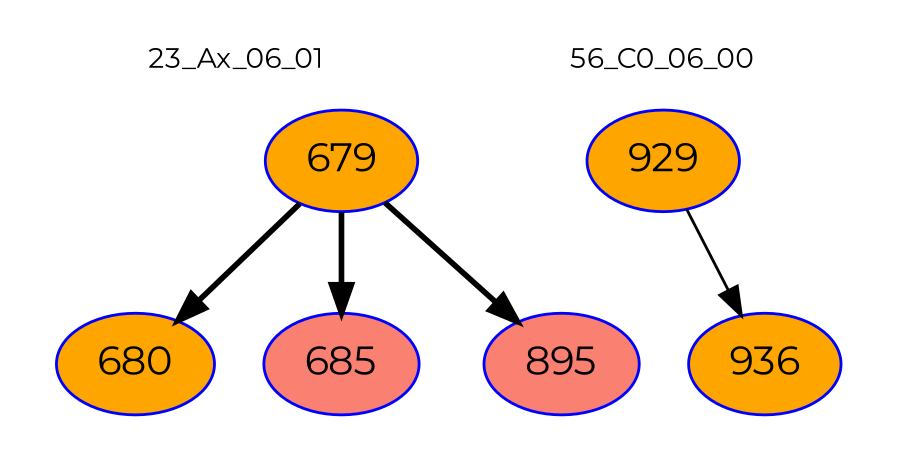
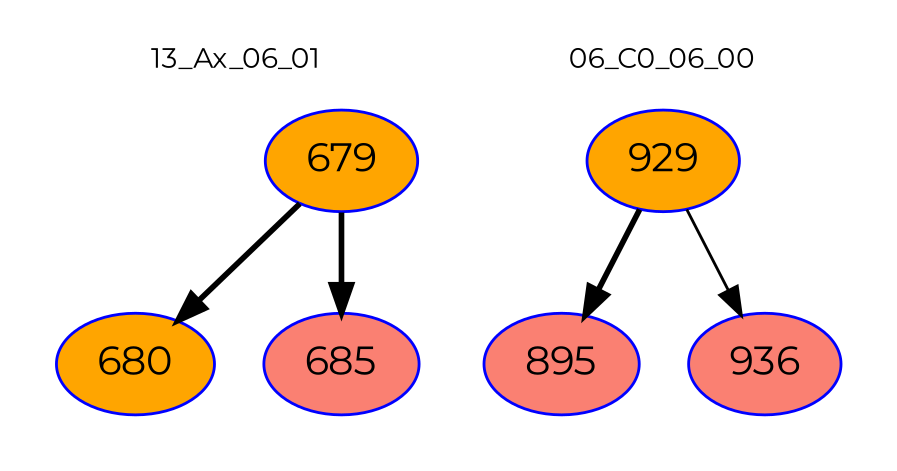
(237, 61) -> (237, 61)
(663, 61) -> (663, 61)
(421, 235) -> (619, 250)
(765, 364) -> (765, 364)
